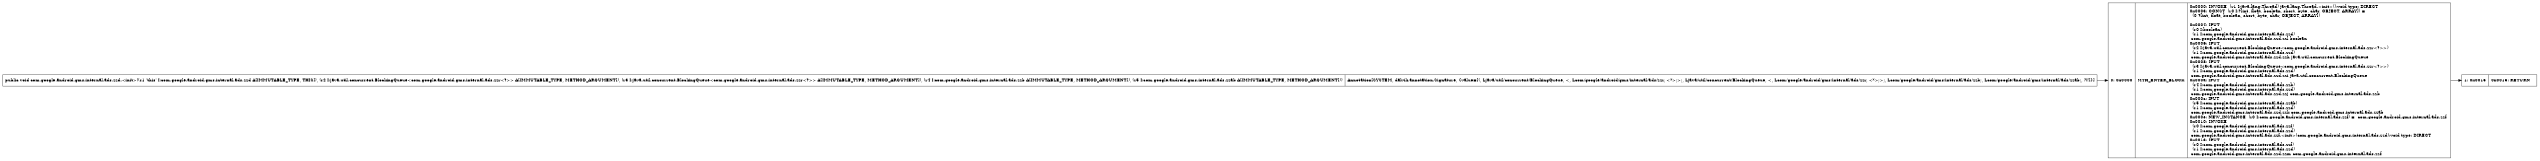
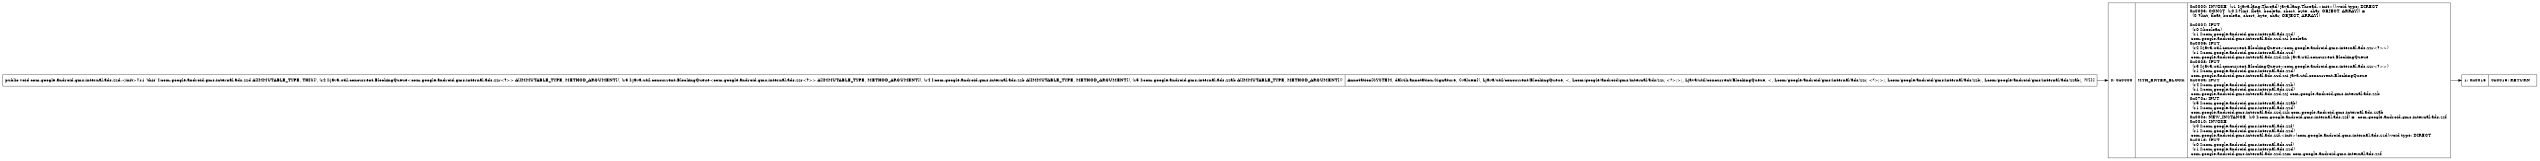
(2206, 99) -> (2206, 99)
